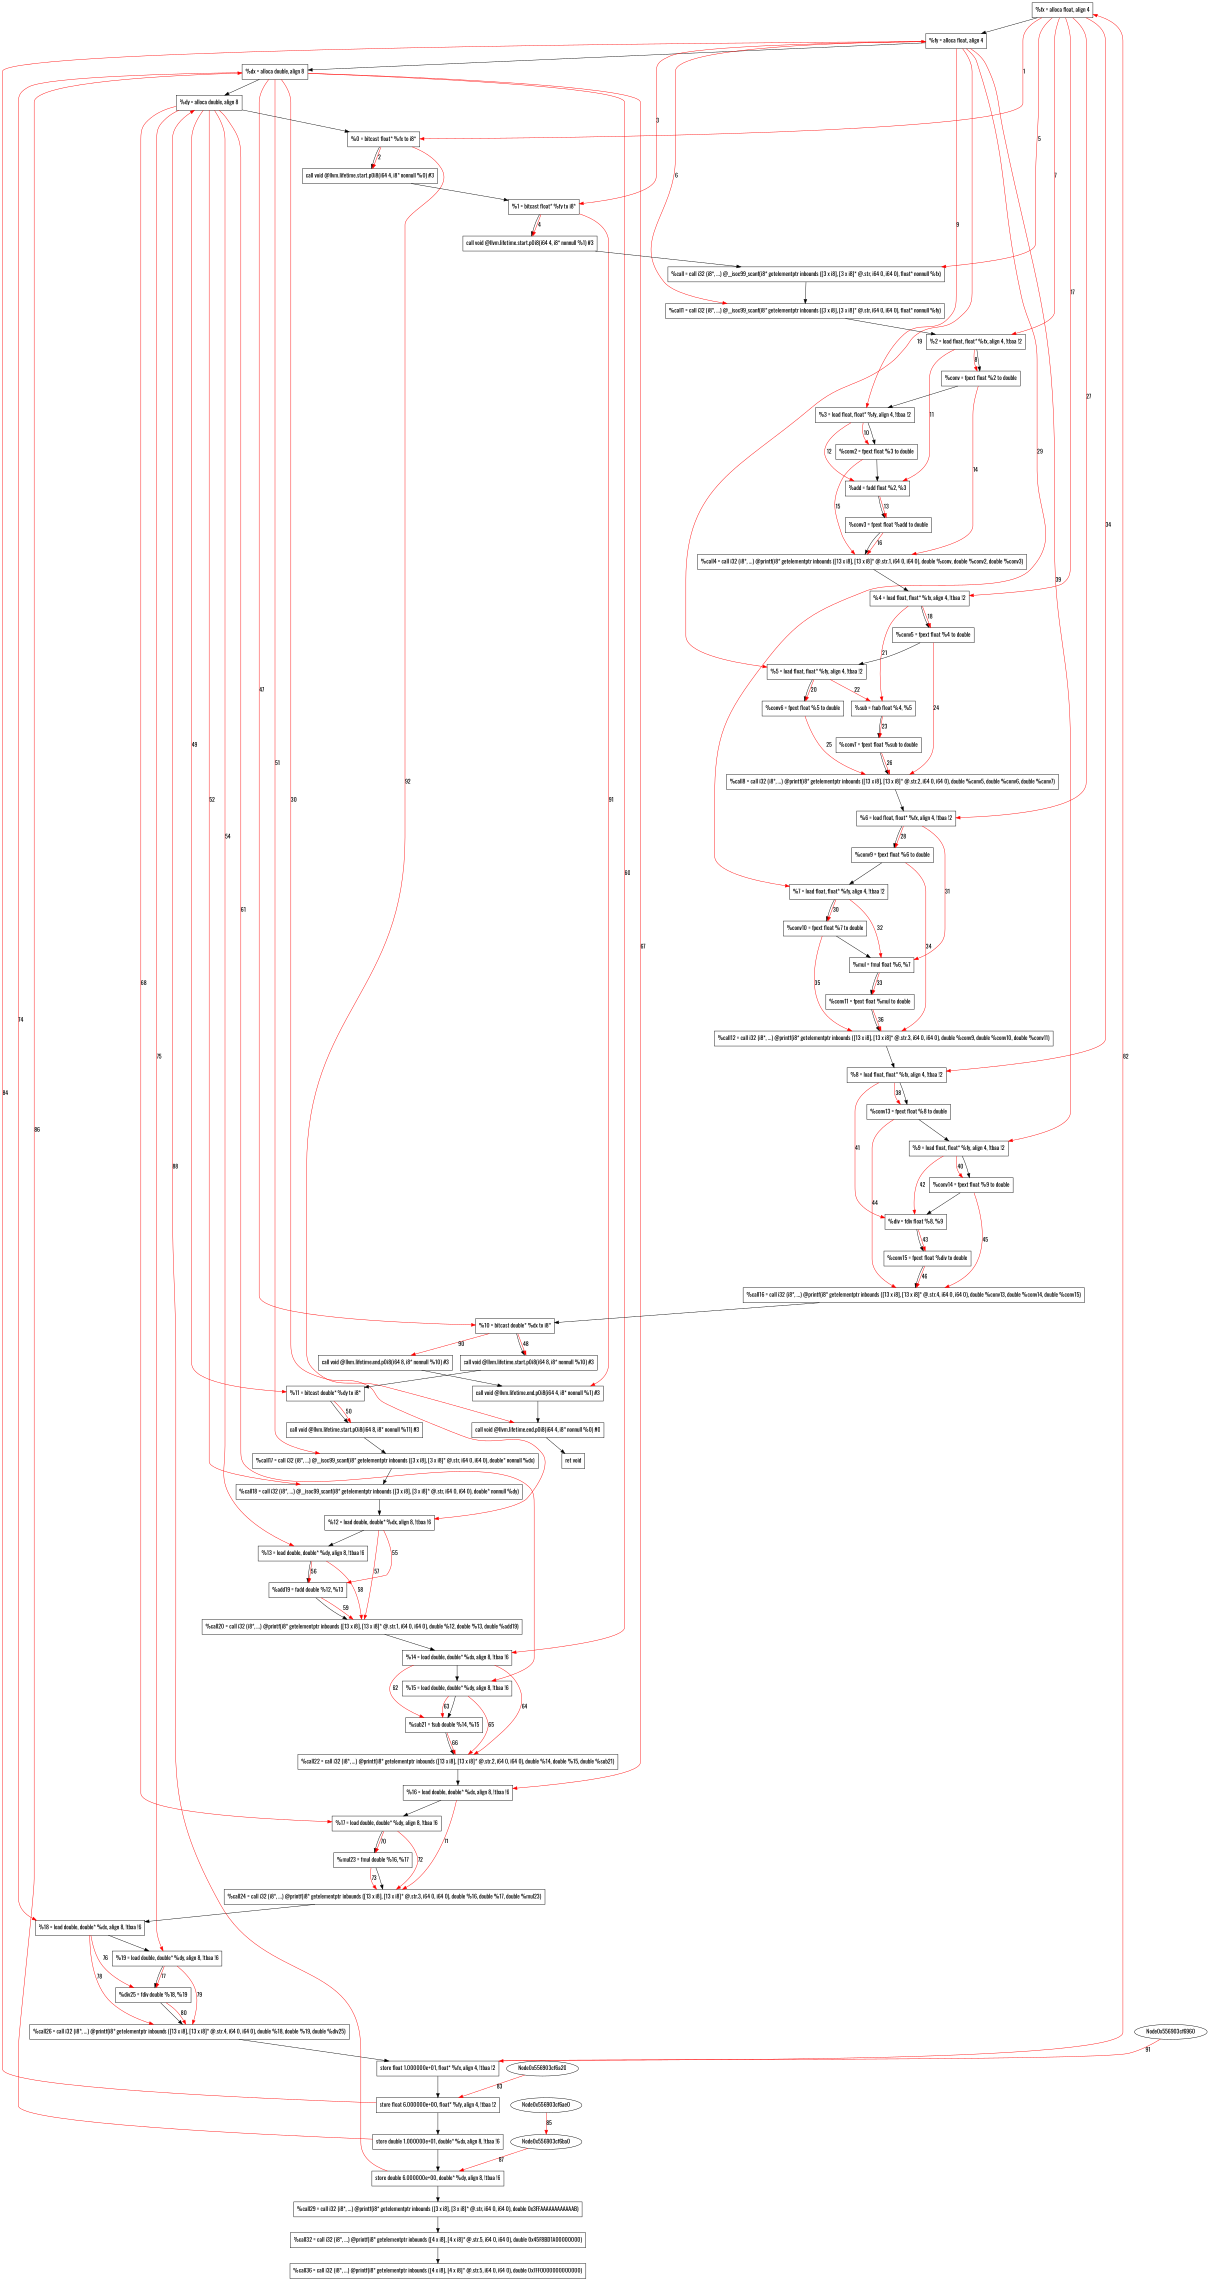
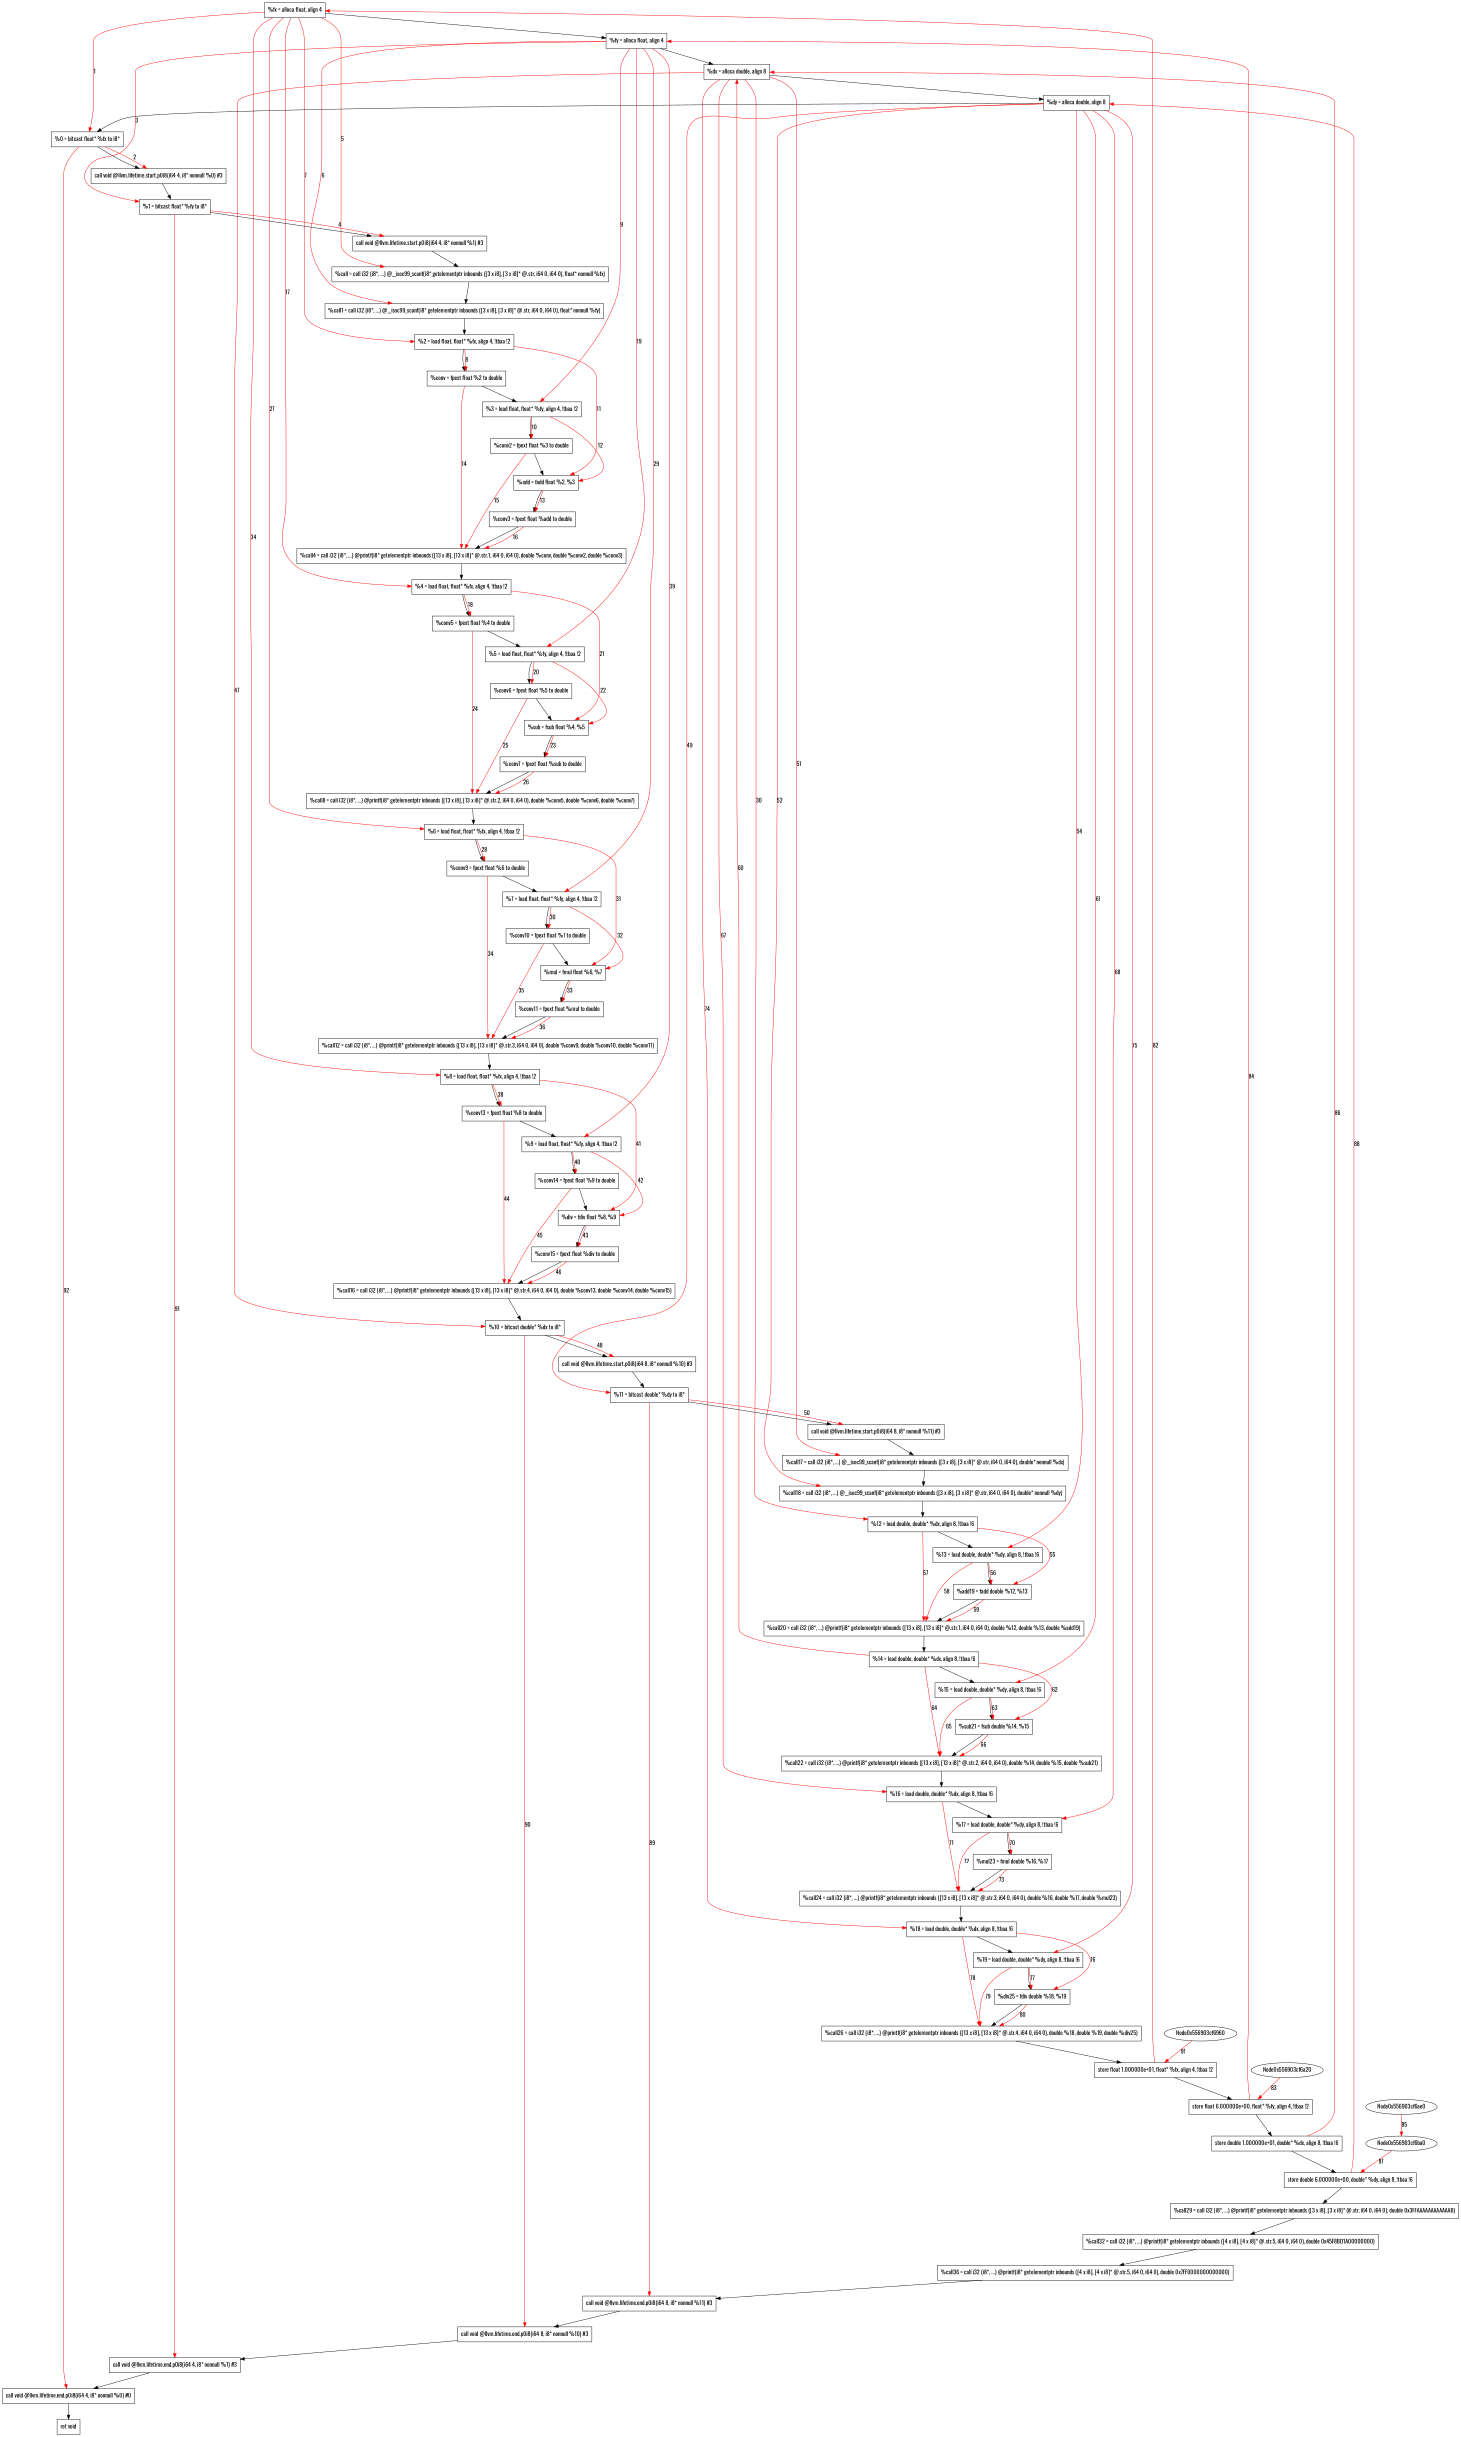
none -> (543, 708)
(625, 762) -> (739, 924)
none -> (649, 2304)
